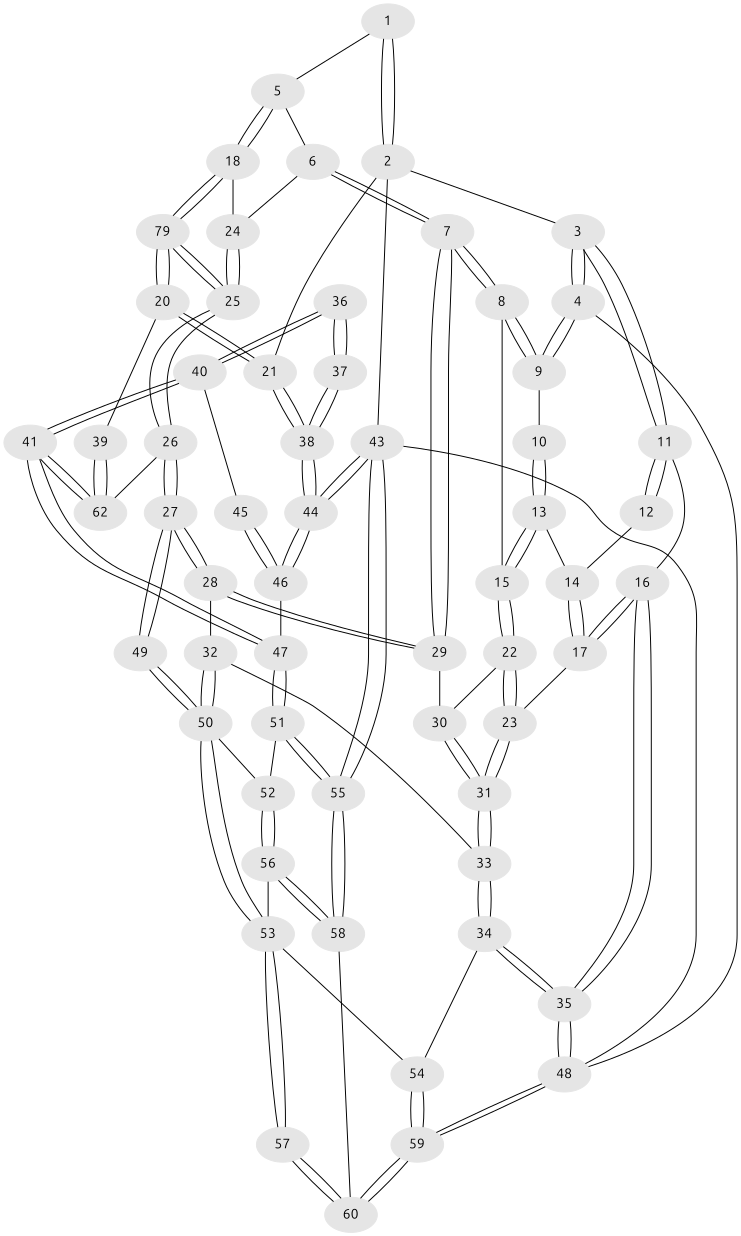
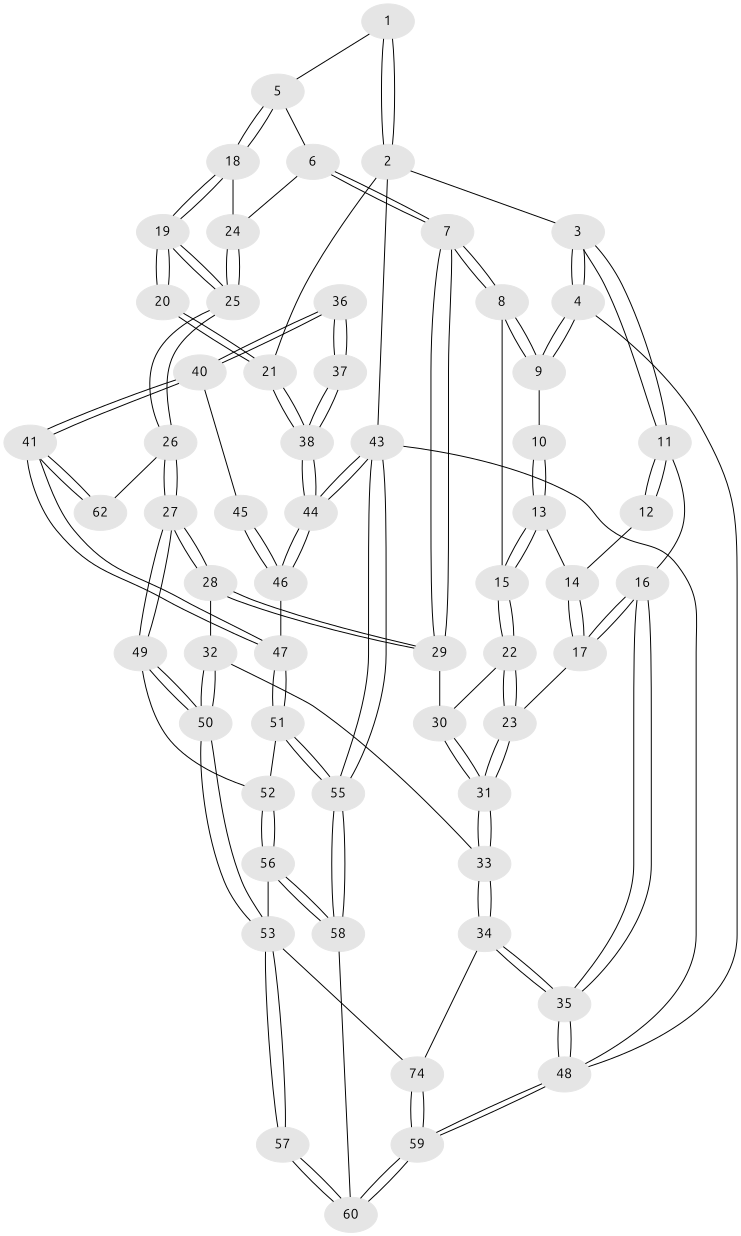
(163, 232) -> (163, 232)
(100, 443) -> none
(237, 759) -> (174, 745)
(417, 1074) -> (417, 1074)
